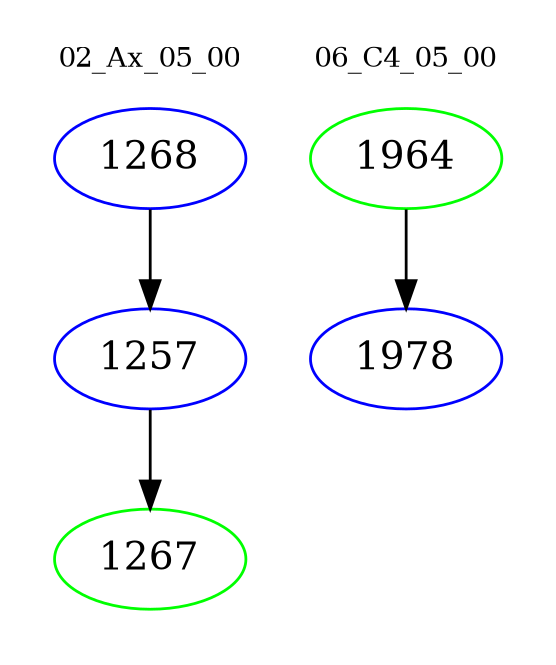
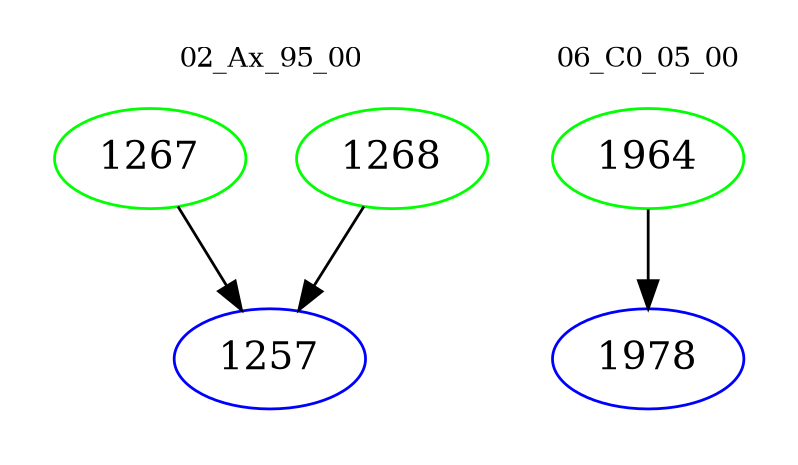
(150, 60) -> (271, 60)
(406, 60) -> (648, 60)
(150, 159) -> (392, 159)
(150, 445) -> (202, 246)
